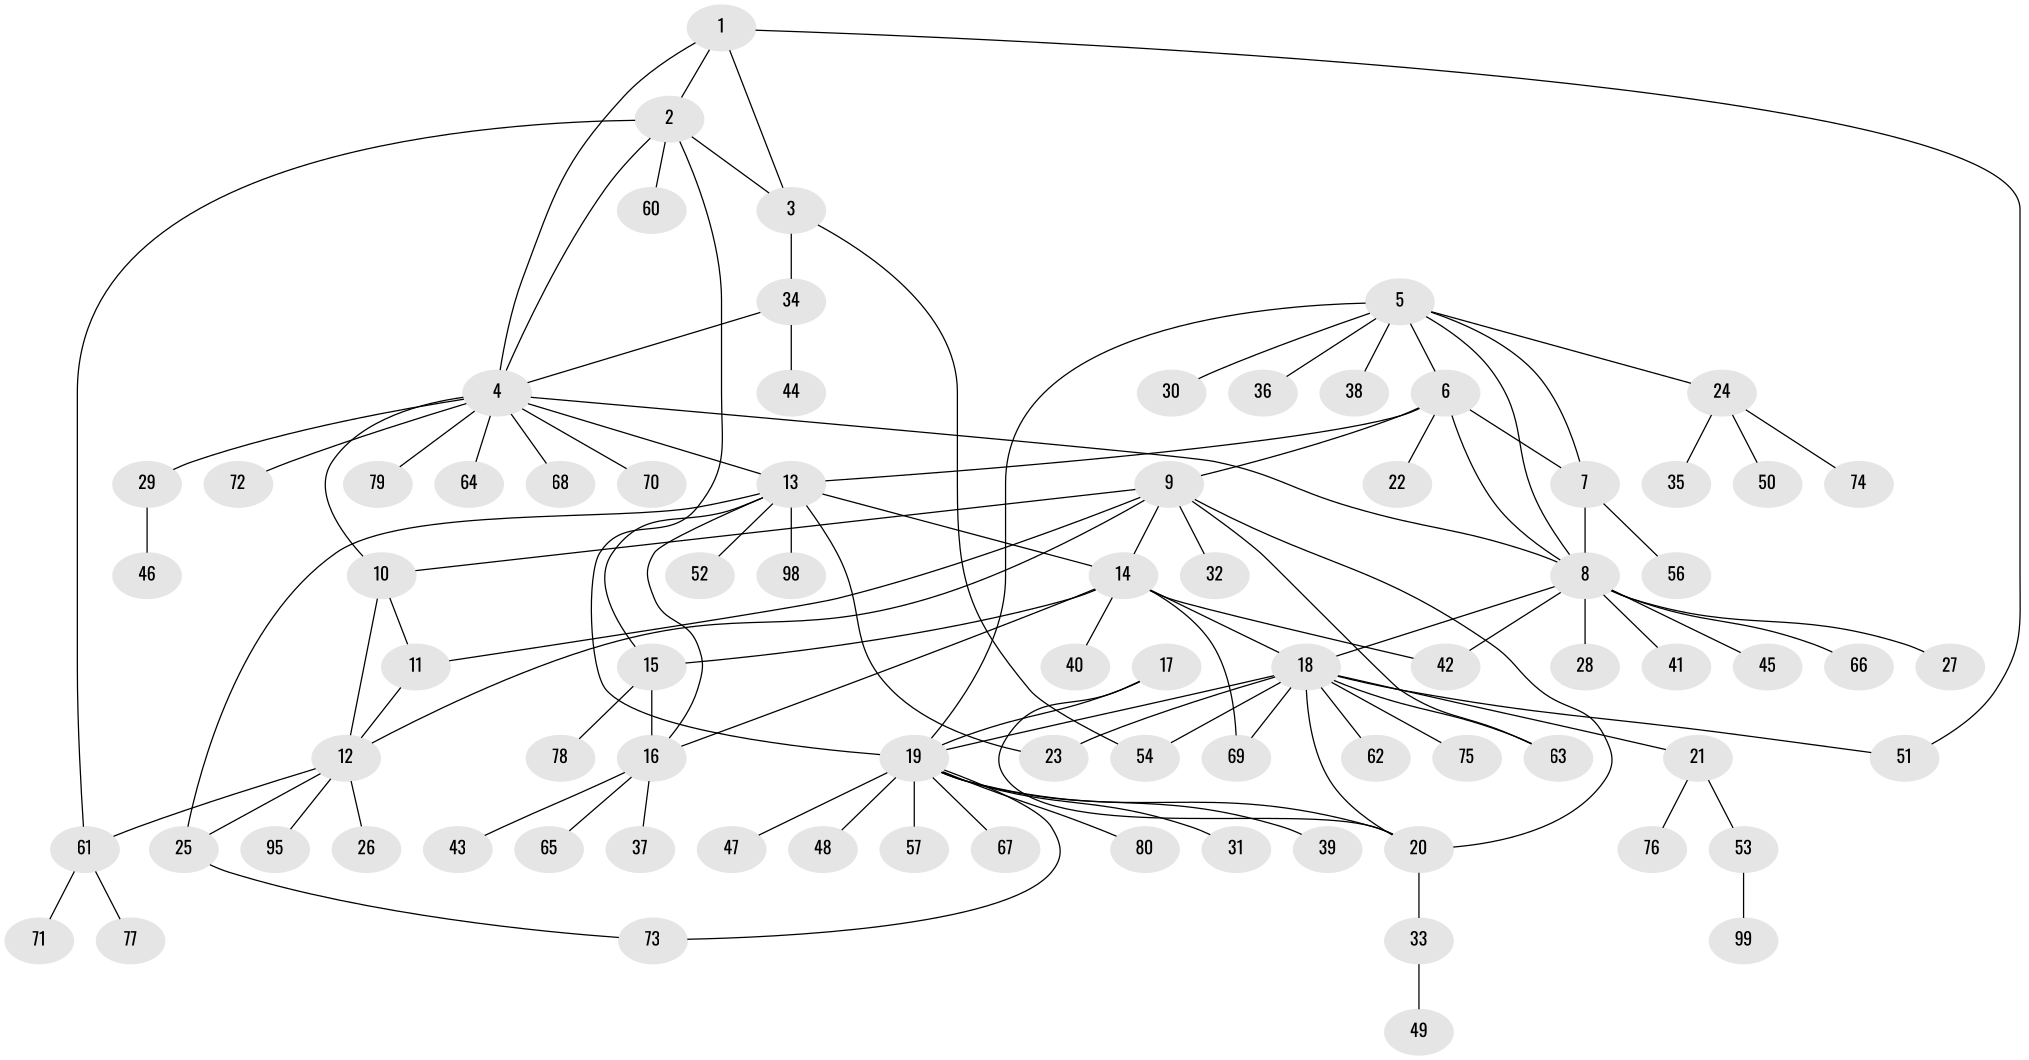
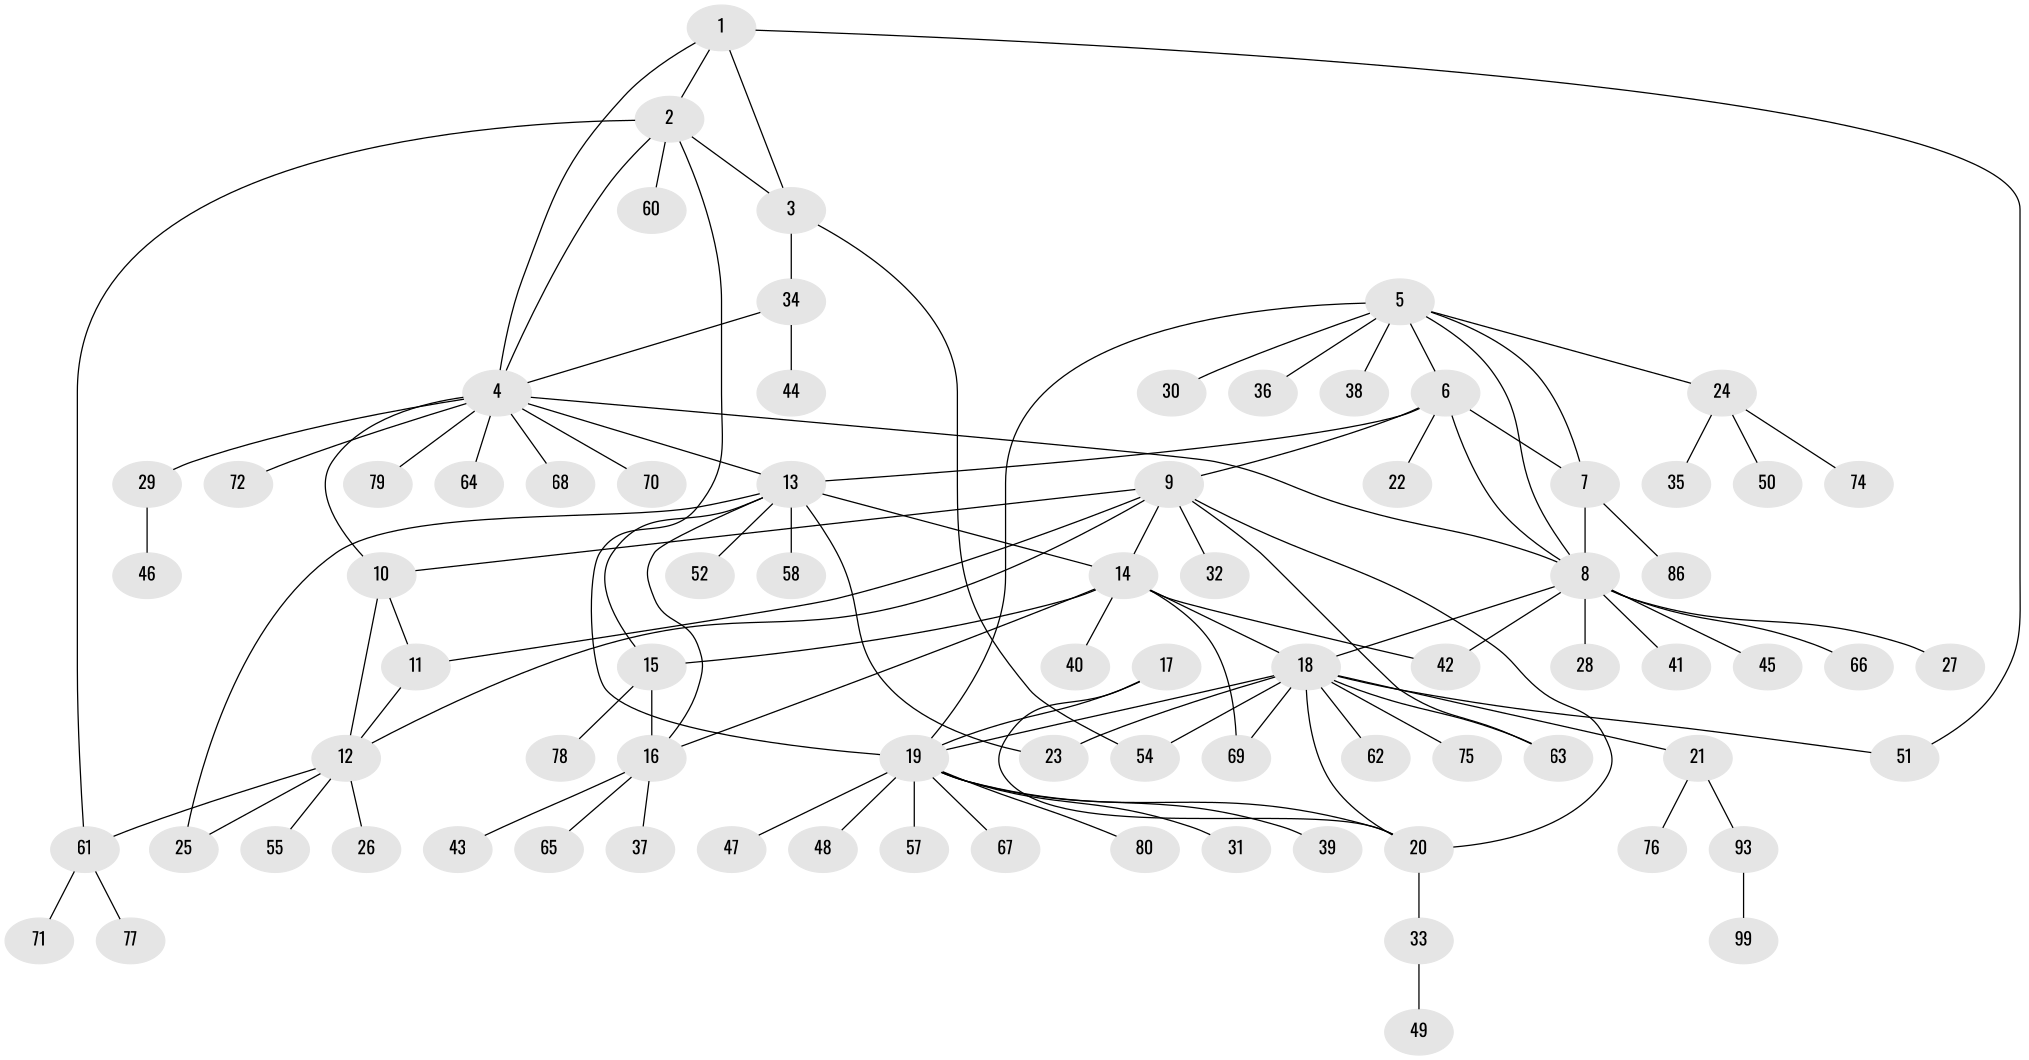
(791, 576) -> (791, 576)
(1676, 576) -> (1676, 576)
(275, 850) -> (275, 850)
(1744, 850) -> (1744, 850)
(653, 941) -> none
